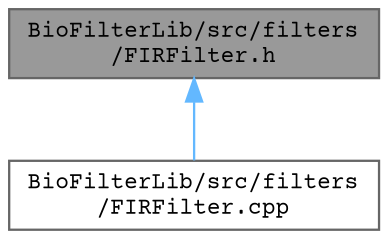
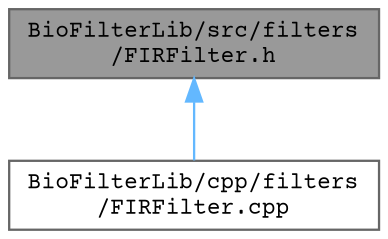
(194, 195) -> (194, 195)
